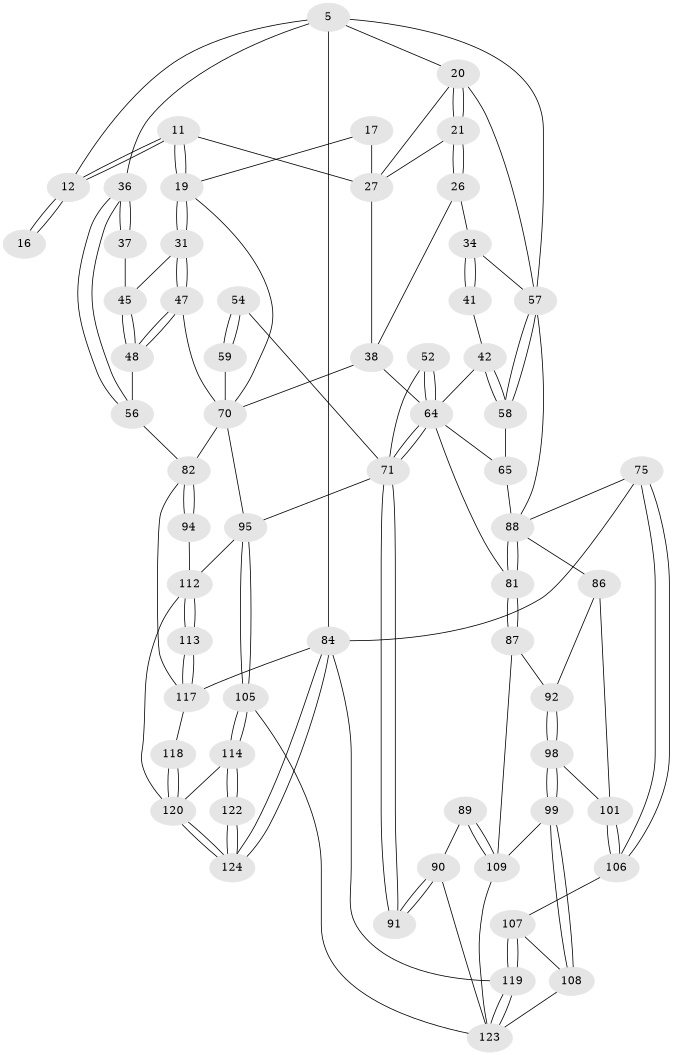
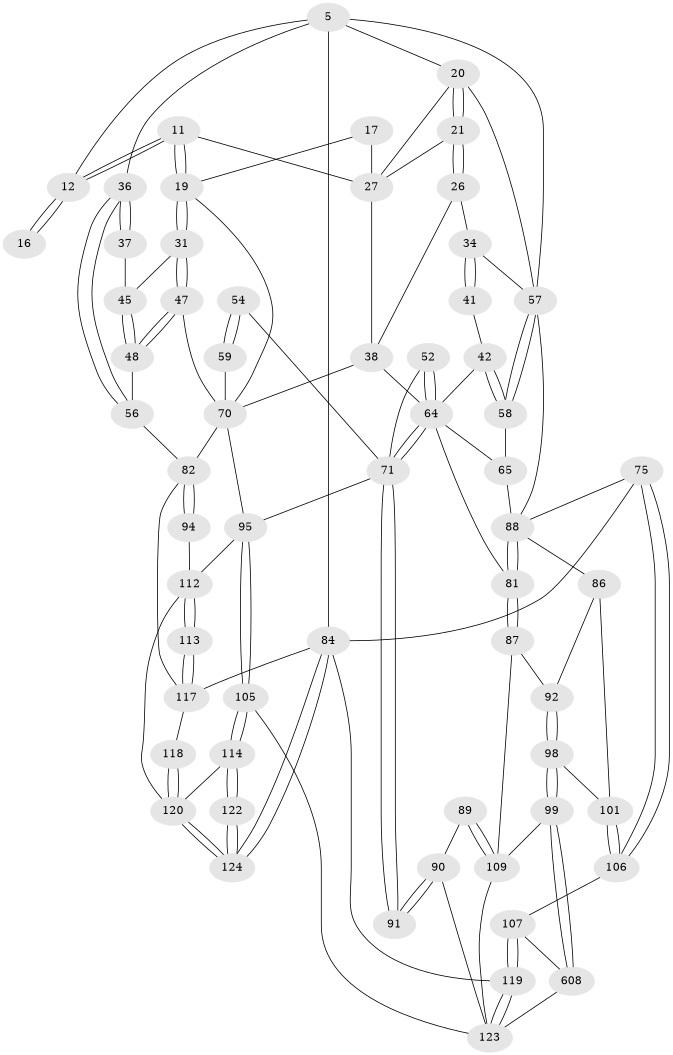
(572, 981) -> (572, 981)
